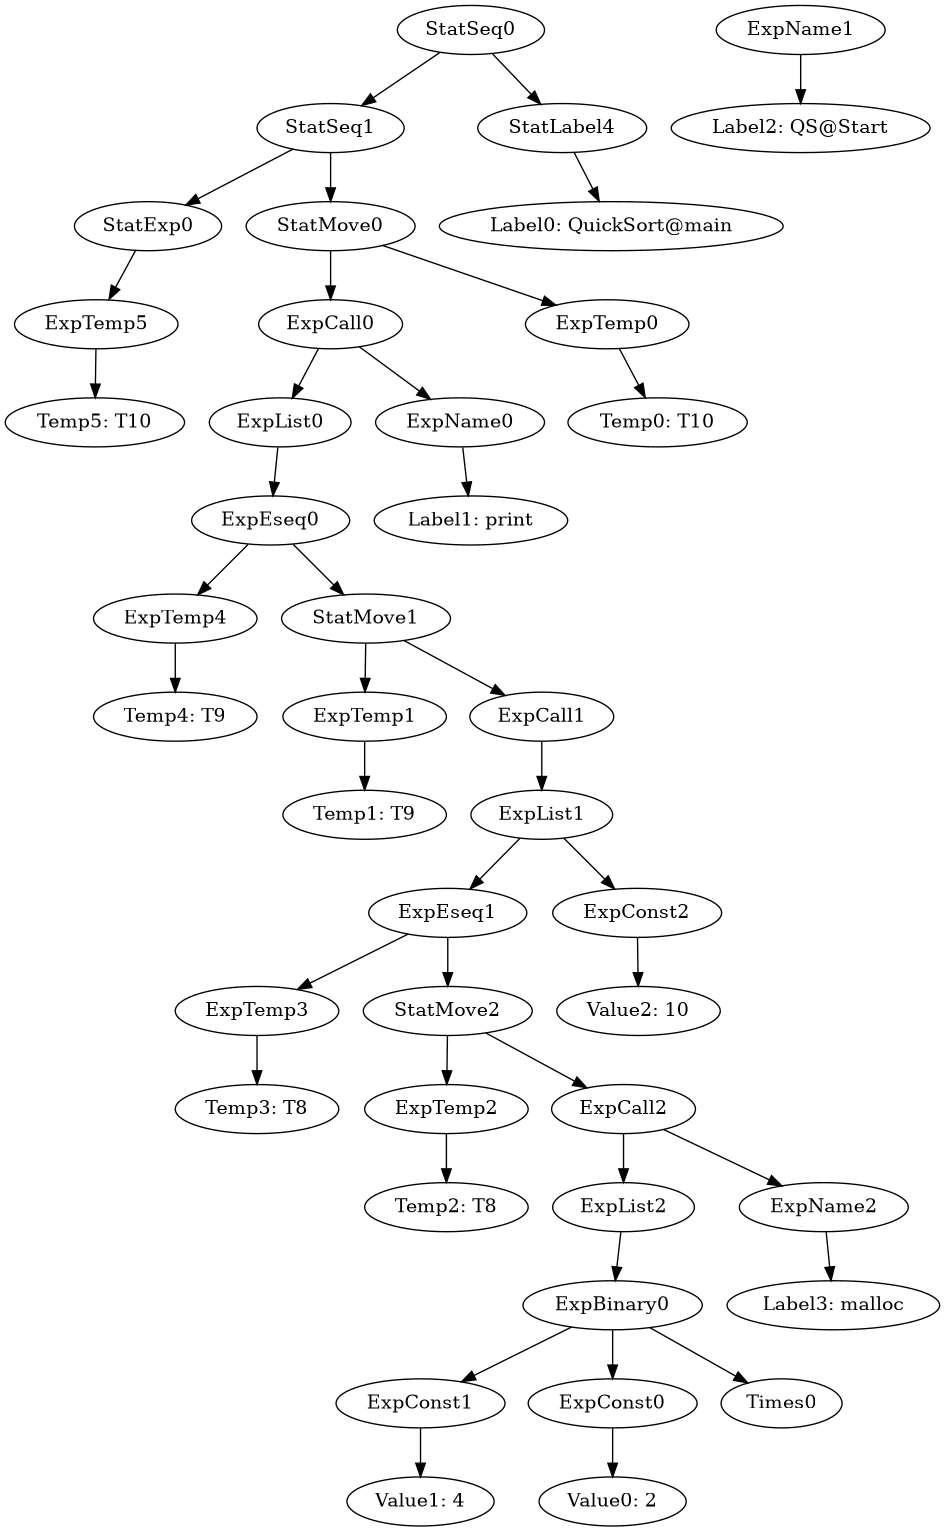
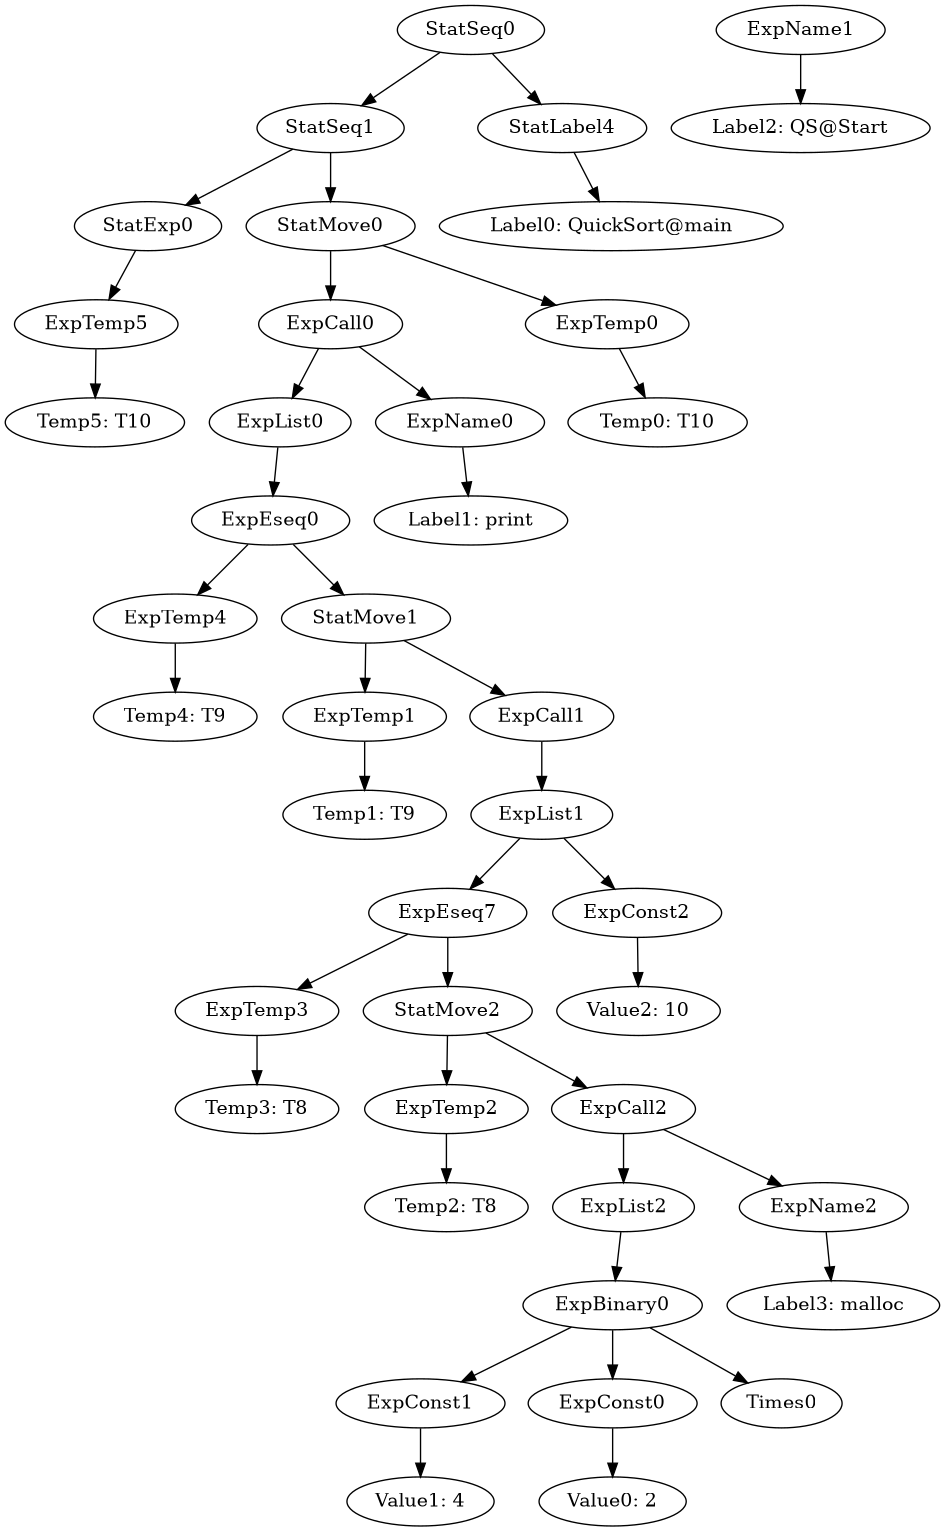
(448, 913) -> (448, 913)
